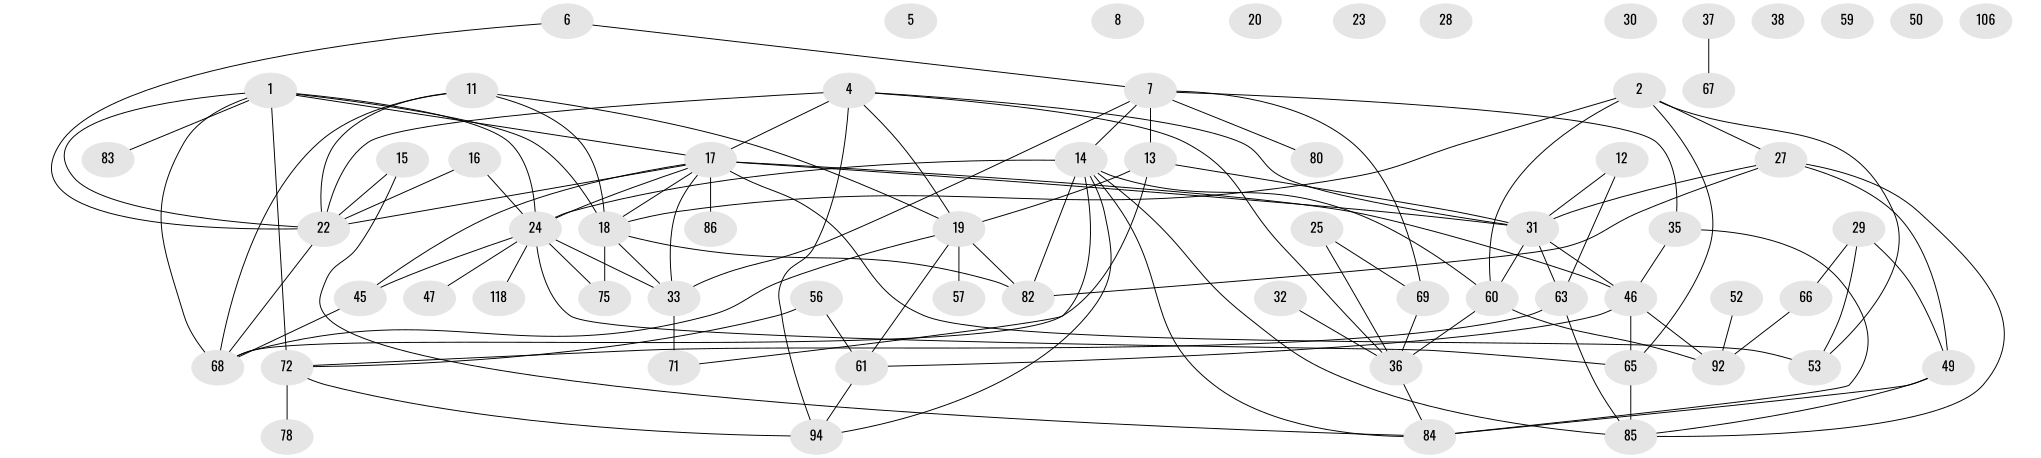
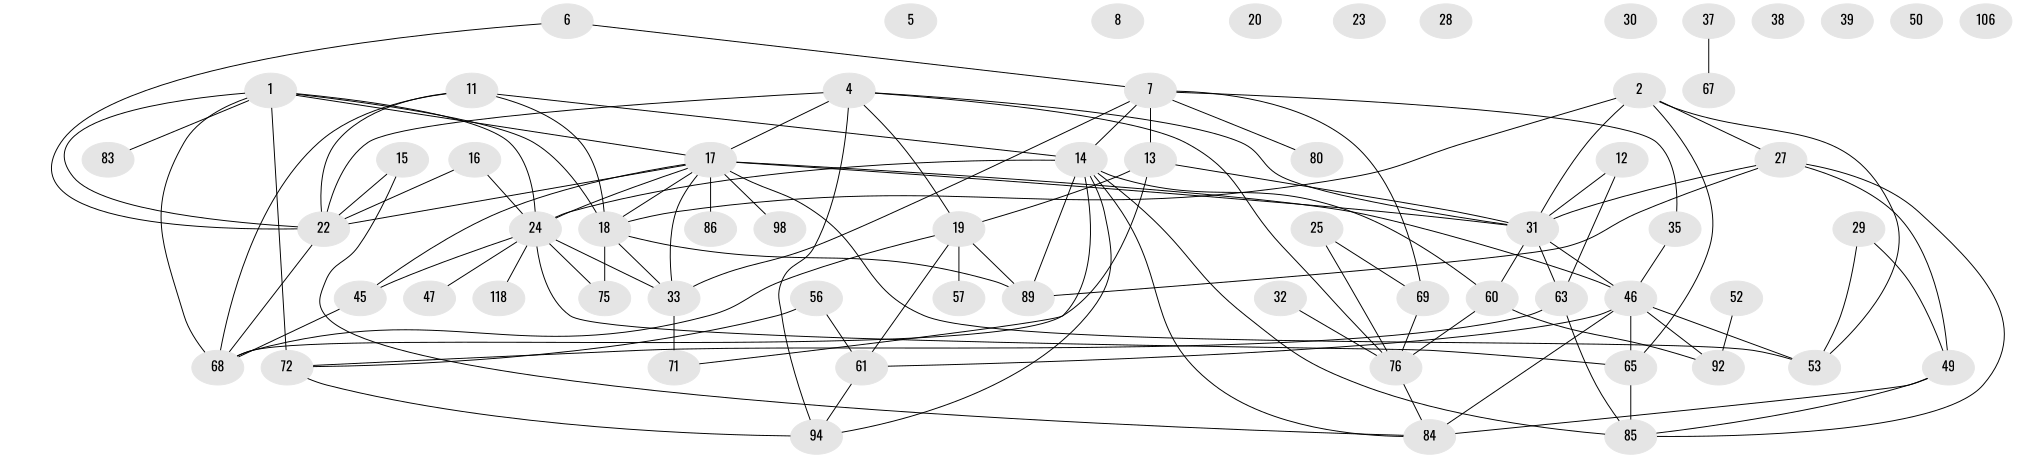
(1847, 21) -> (1847, 21)
(724, 137) -> (763, 124)
(1524, 171) -> (1578, 155)
none -> (780, 229)
(1028, 298) -> (1028, 298)
(1806, 298) -> none
none -> (1719, 332)
(1396, 368) -> (1396, 368)
(1835, 389) -> (1530, 368)
(287, 437) -> none
